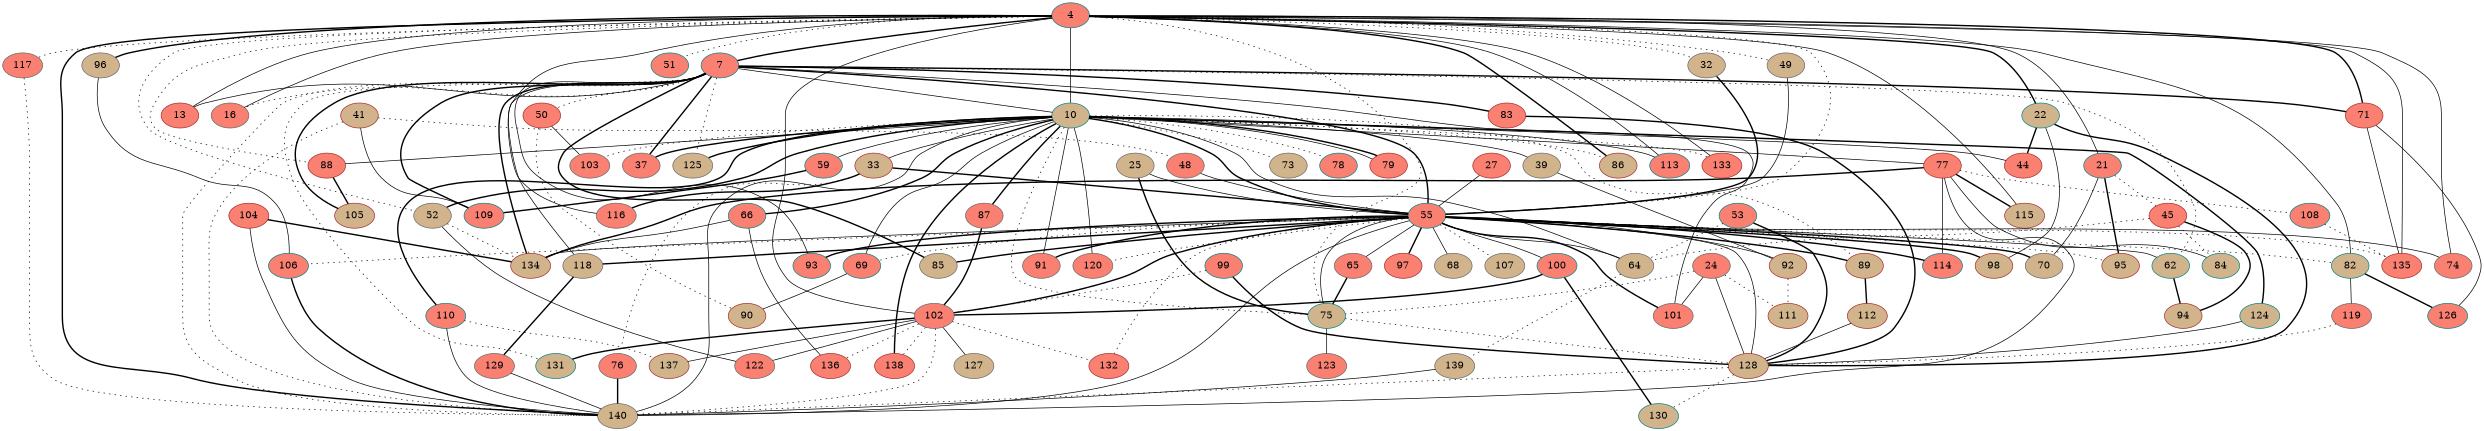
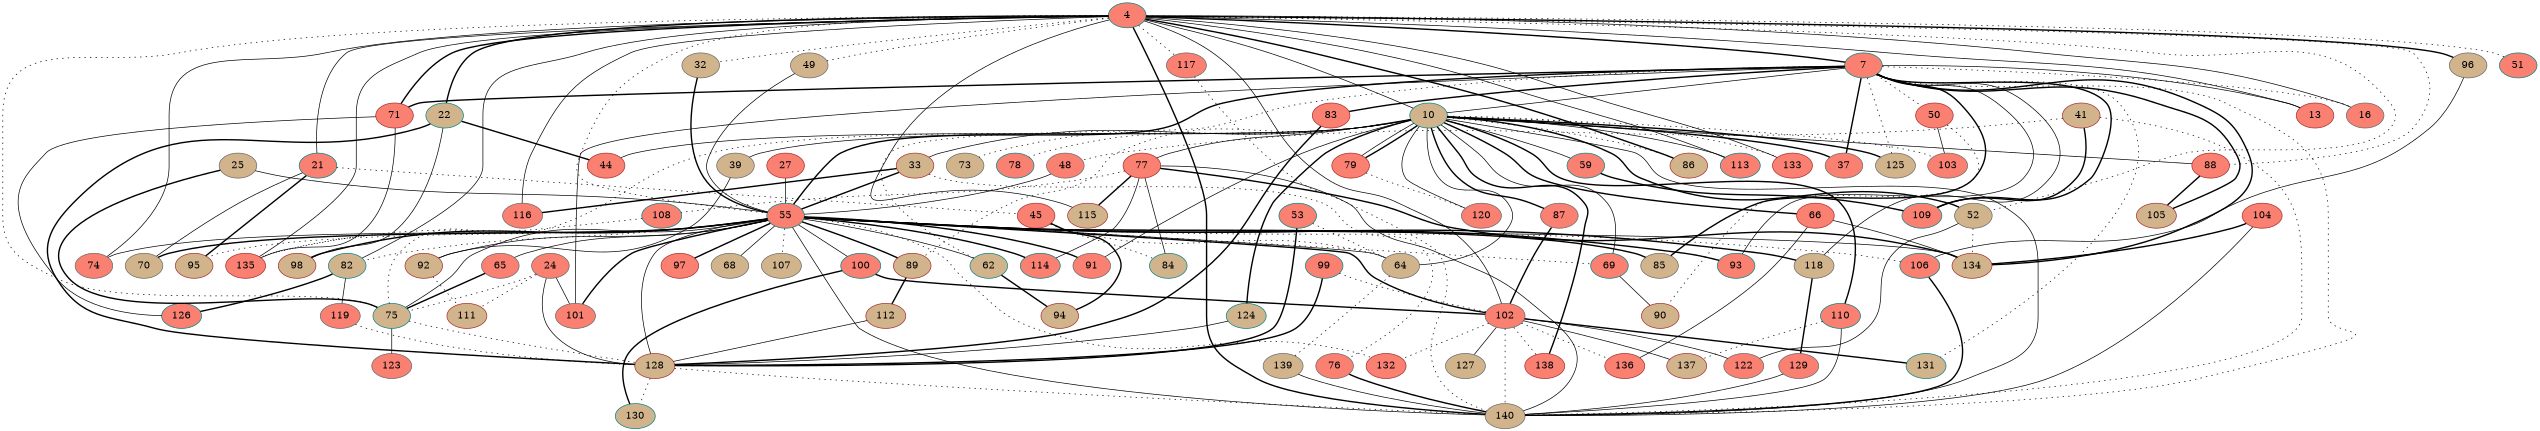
(1236, 176) -> none
(397, 189) -> (2071, 183)
(747, 216) -> (1815, 216)
(1259, 237) -> (1415, 191)
